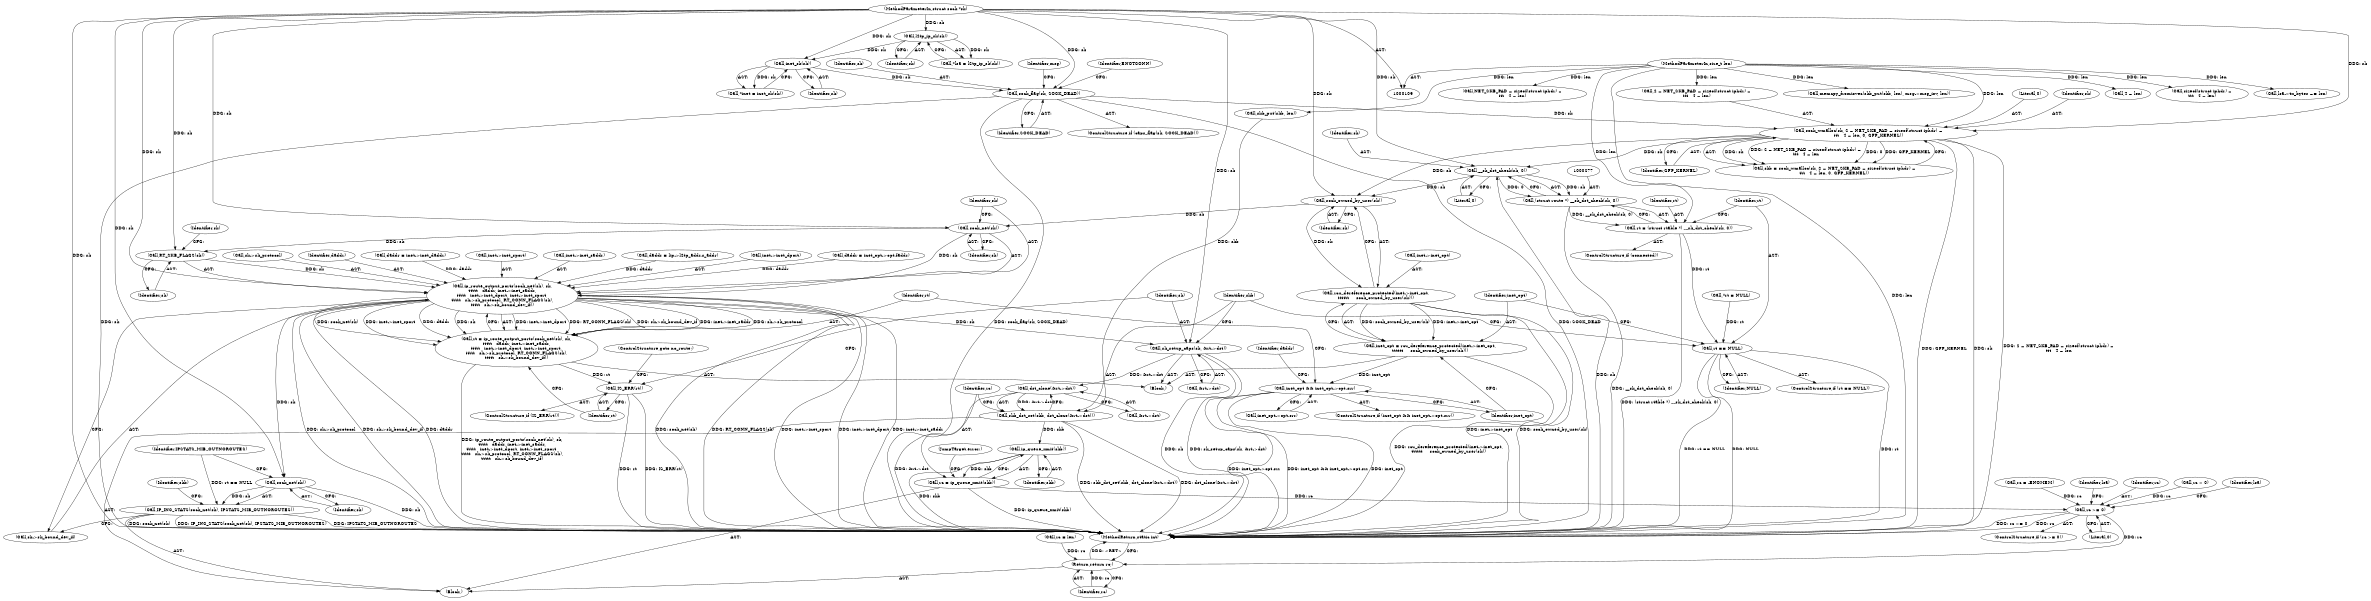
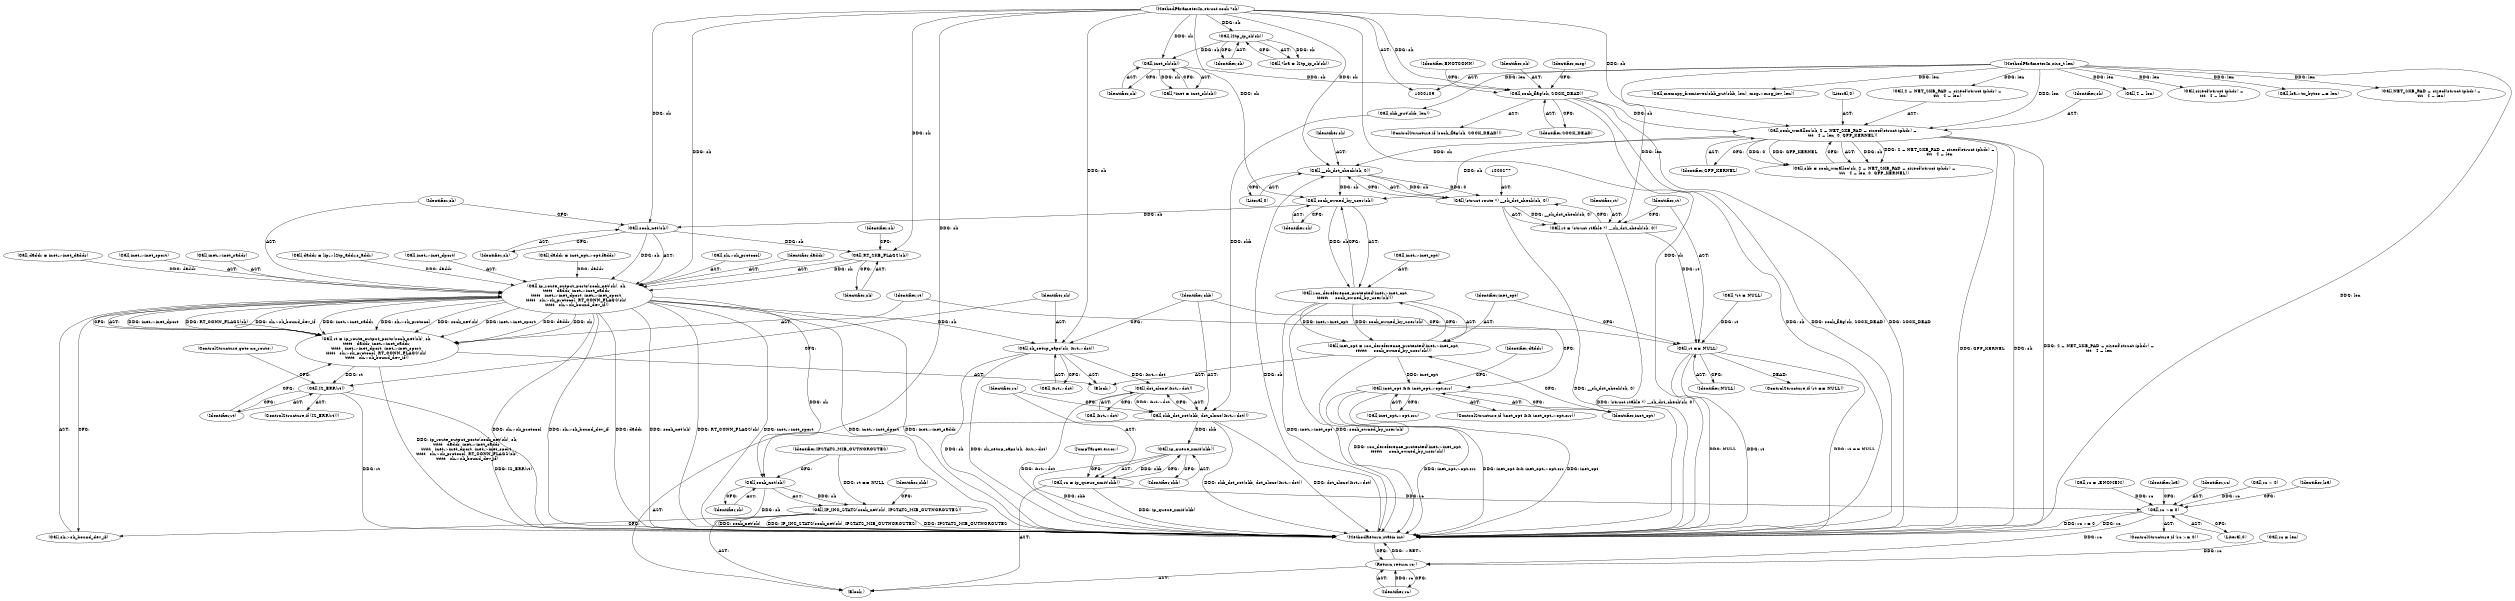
(1143, 133) -> (1446, 133)
(1621, 256) -> none
(1804, 375) -> (1781, 375)
